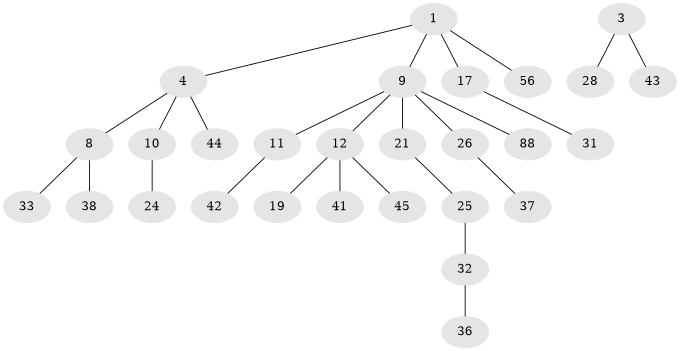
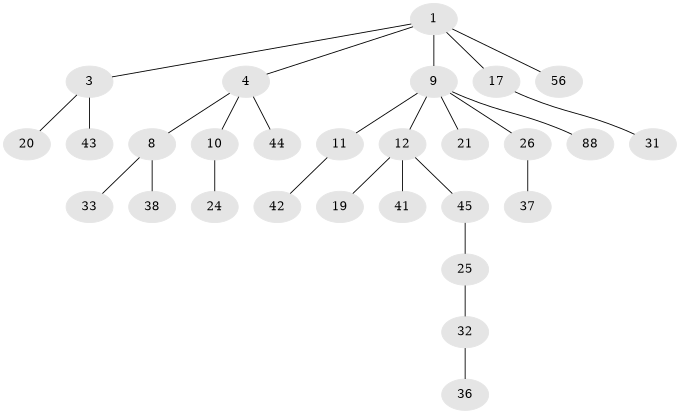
none -> (262, 50)
(590, 82) -> (27, 144)
(434, 176) -> (465, 238)
